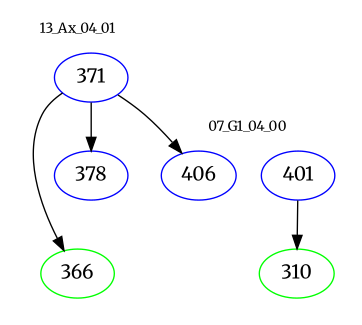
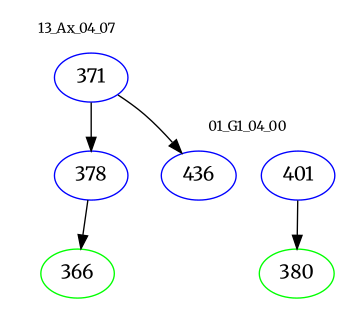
(78, 29) -> (78, 29)
(248, 127) -> (248, 127)
(34, 163) -> (85, 217)
(199, 176) -> (199, 176)
(297, 274) -> (297, 274)
